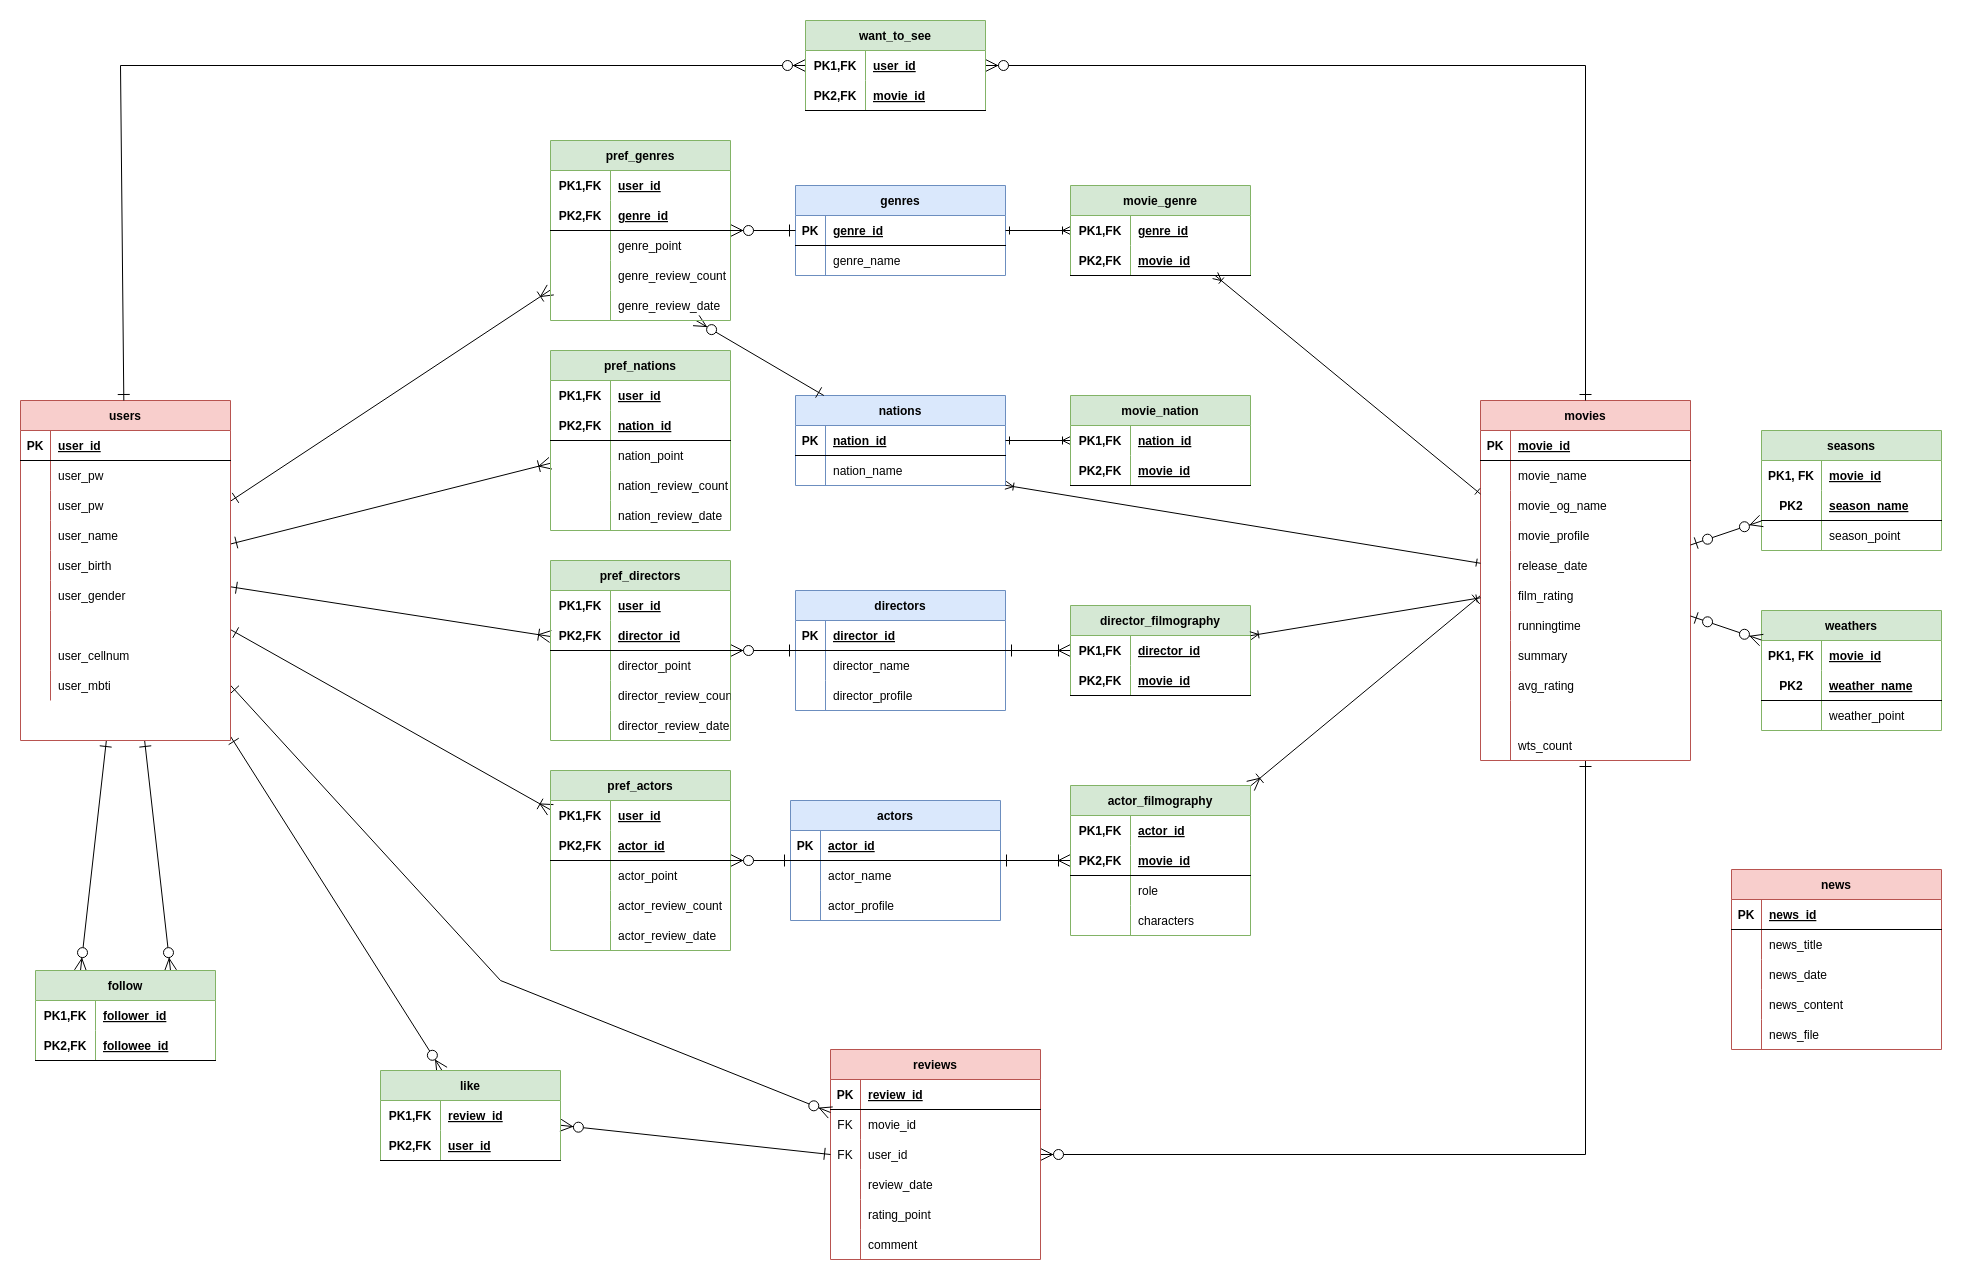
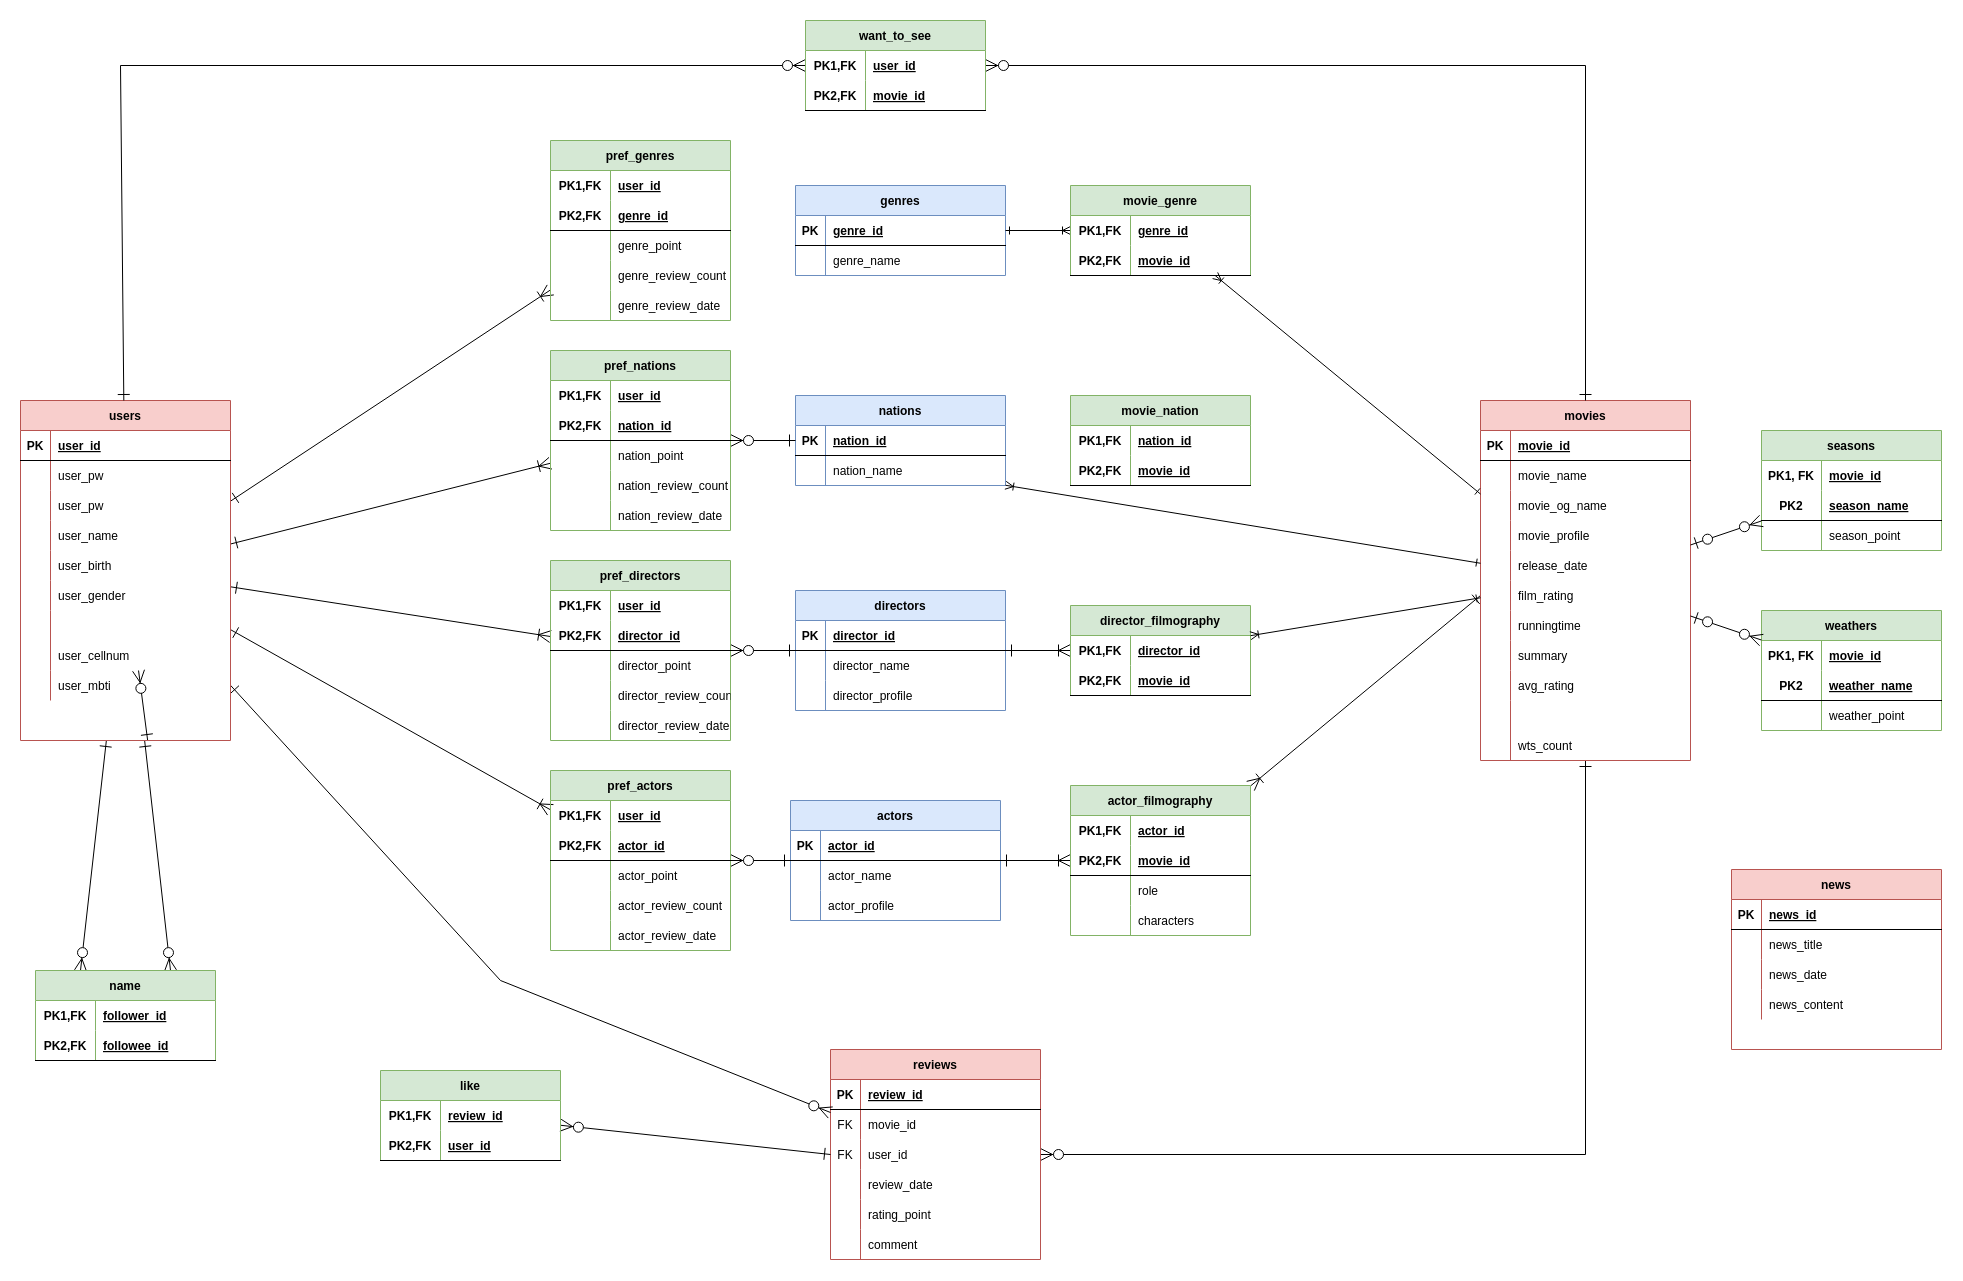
(763, 231) -> none
(761, 359) -> (763, 441)
(1038, 441) -> none
(337, 904) -> (143, 706)
(125, 986) -> (125, 986)
(1852, 1035) -> none
